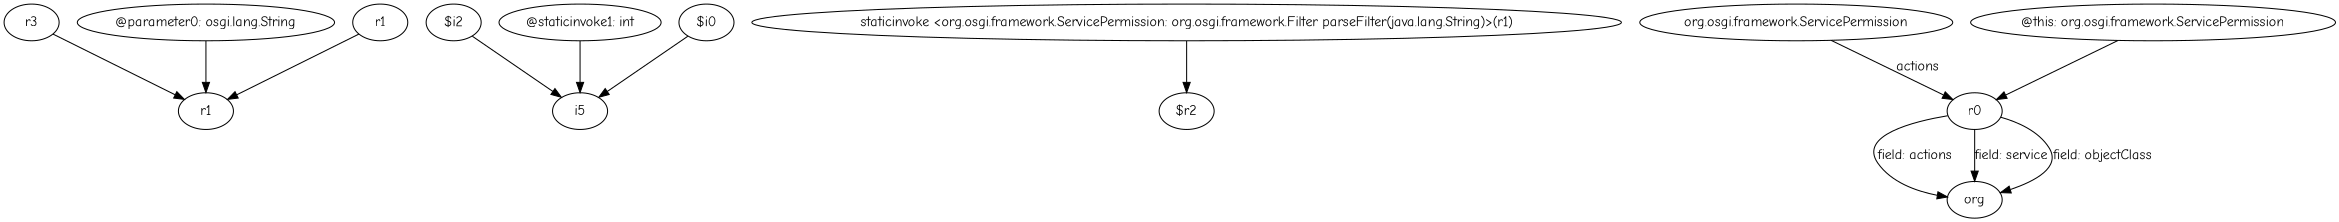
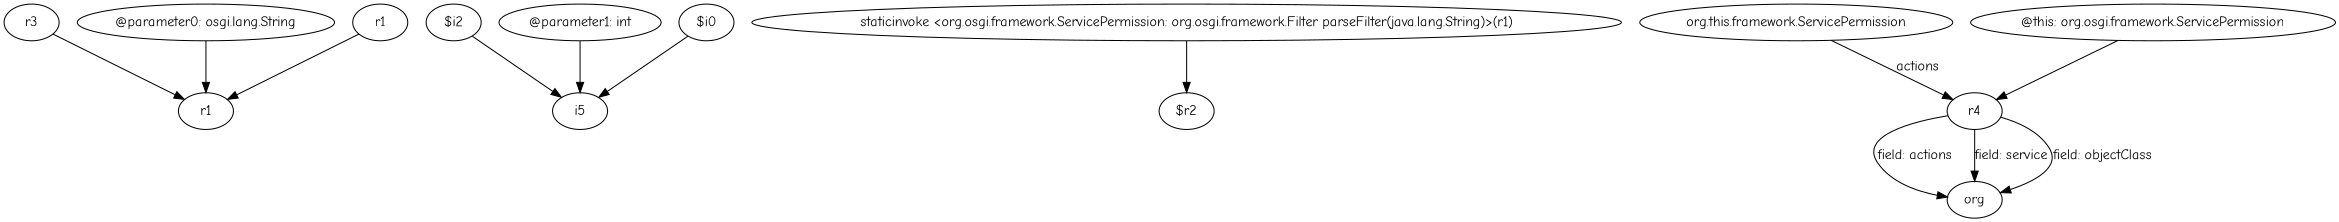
(580, 22) -> (580, 22)
(1796, 22) -> (1796, 22)
(1975, 111) -> (1975, 111)
